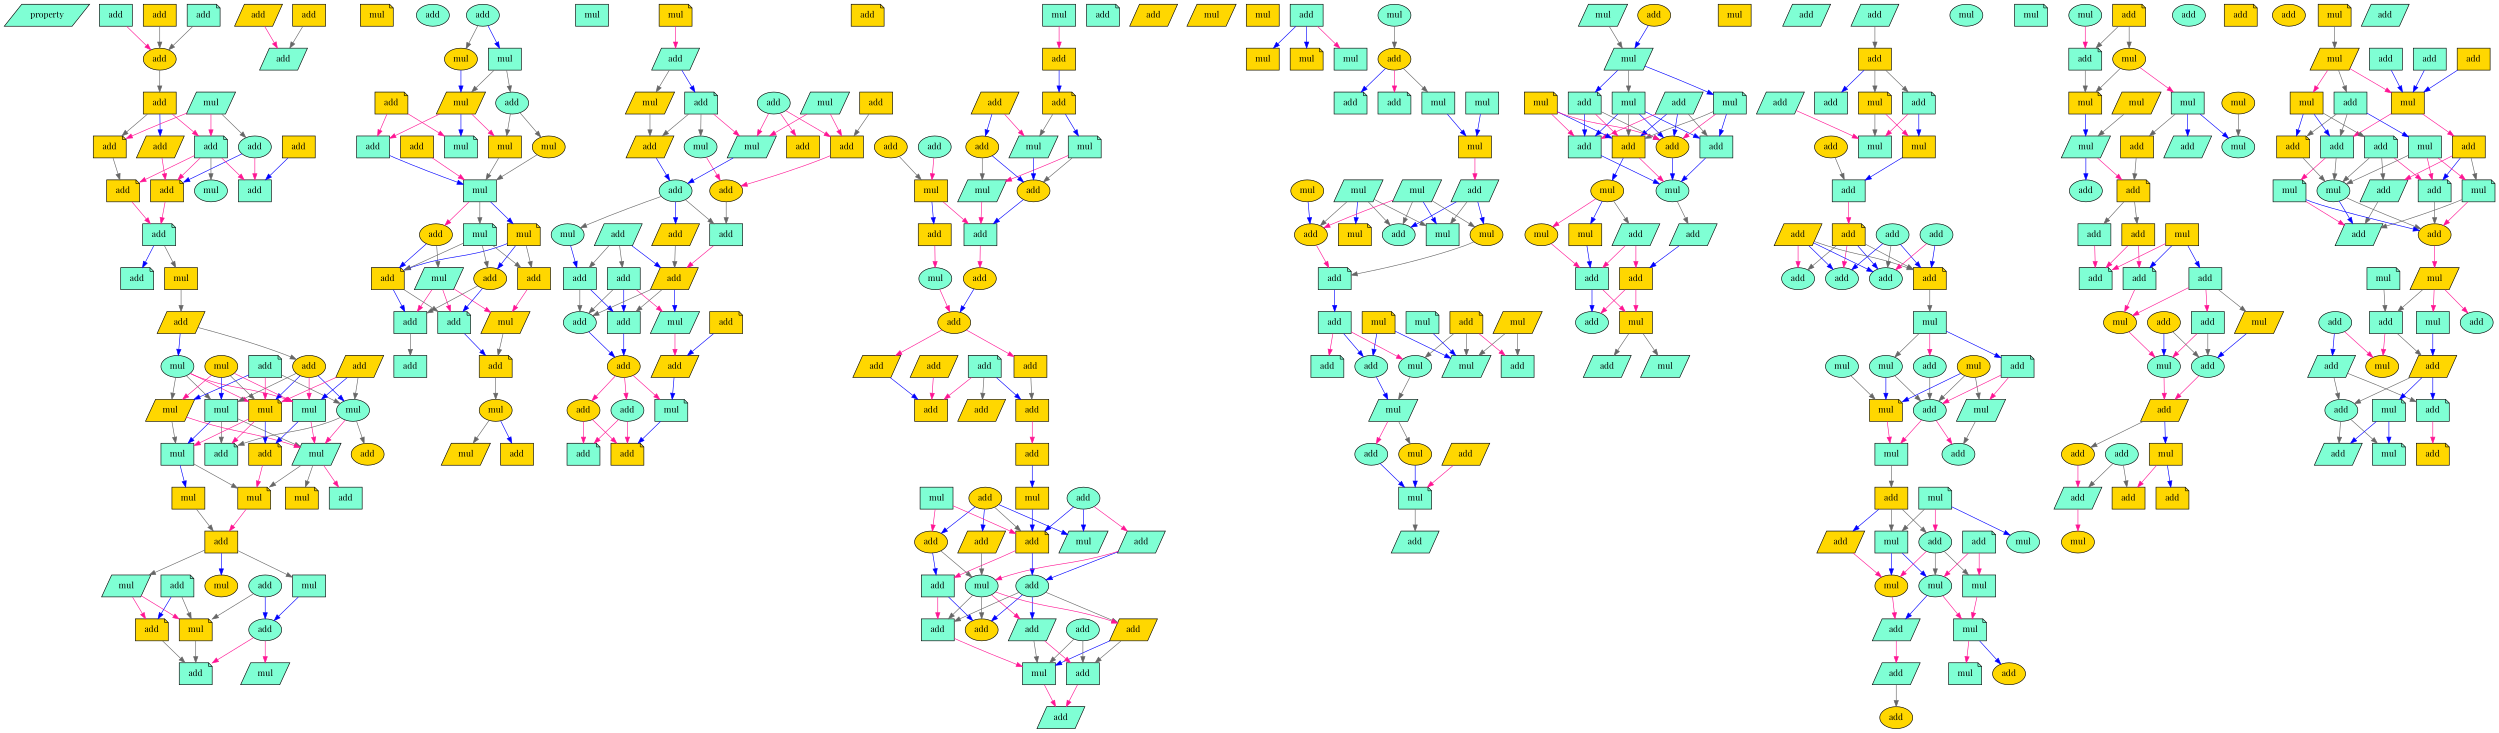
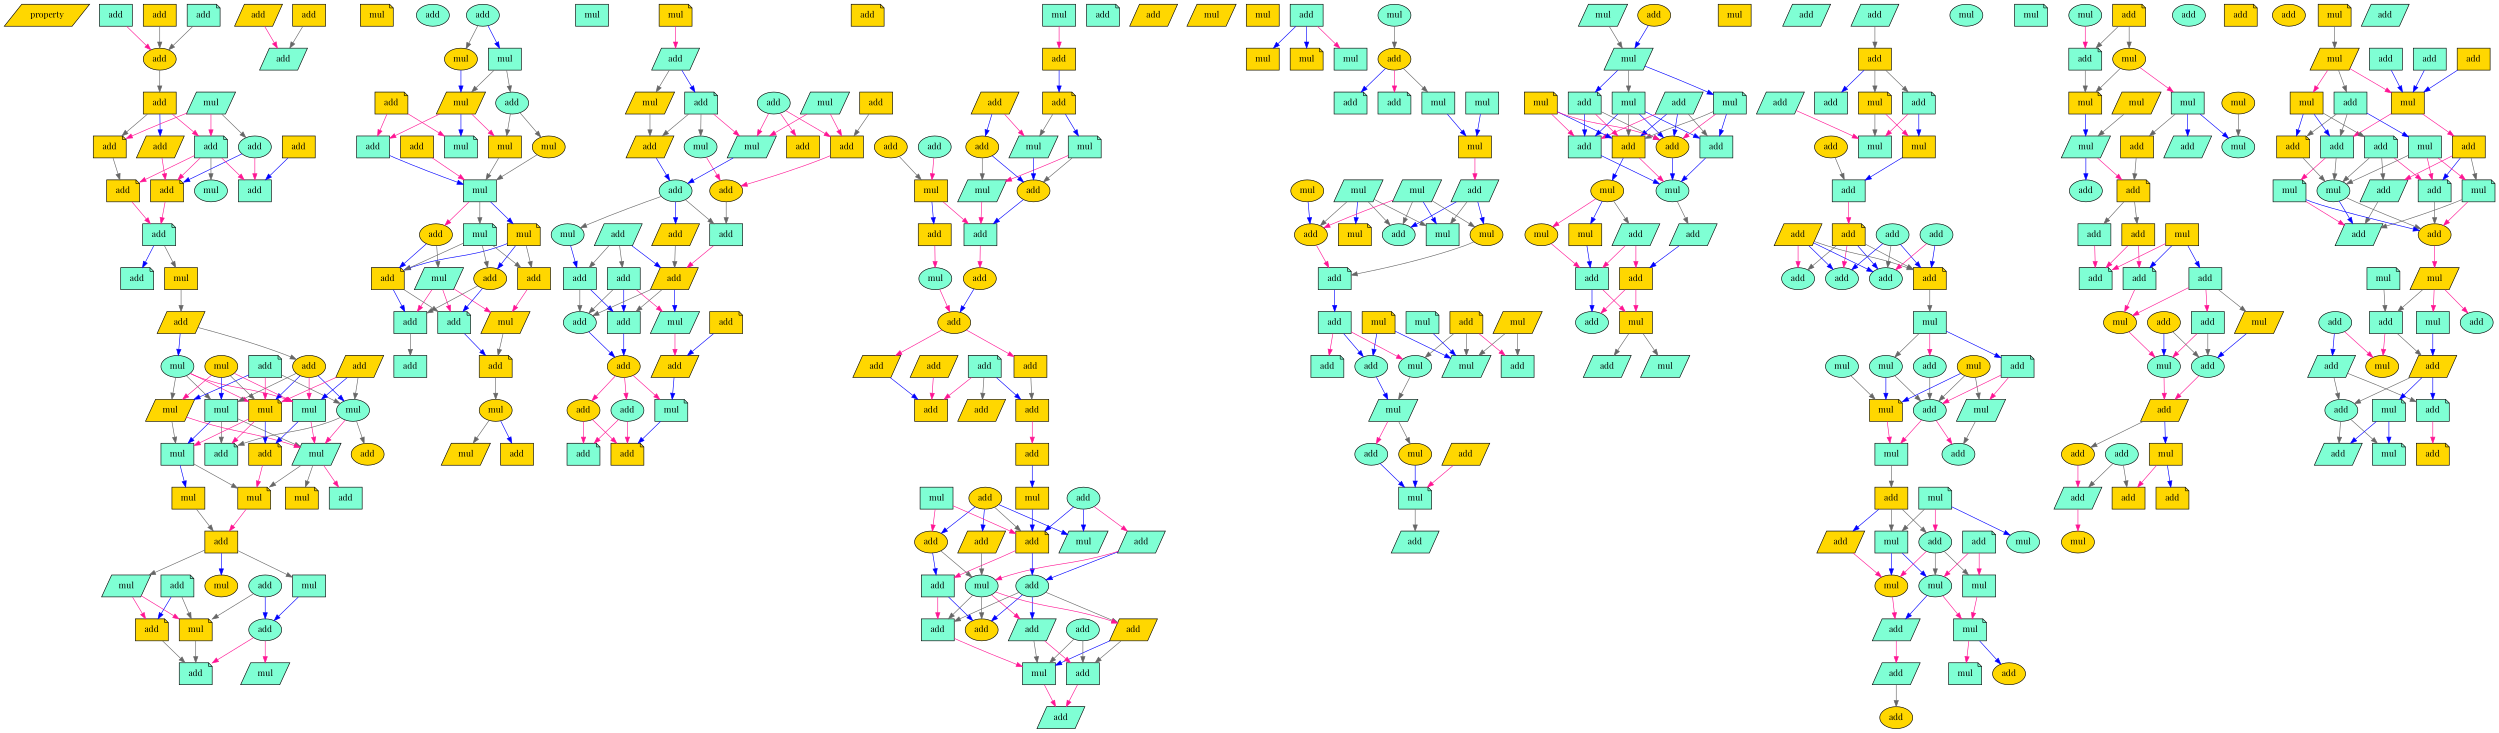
(47, 15) -> (47, 15)
